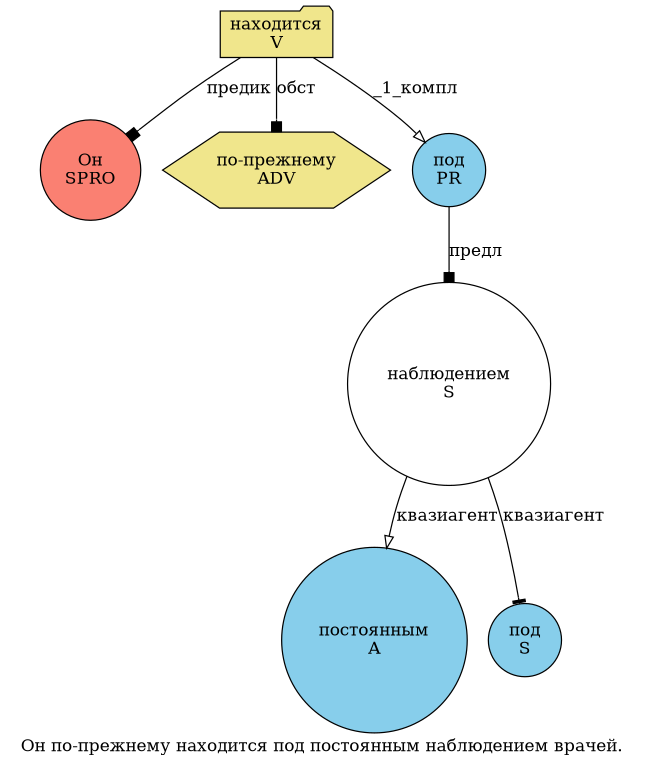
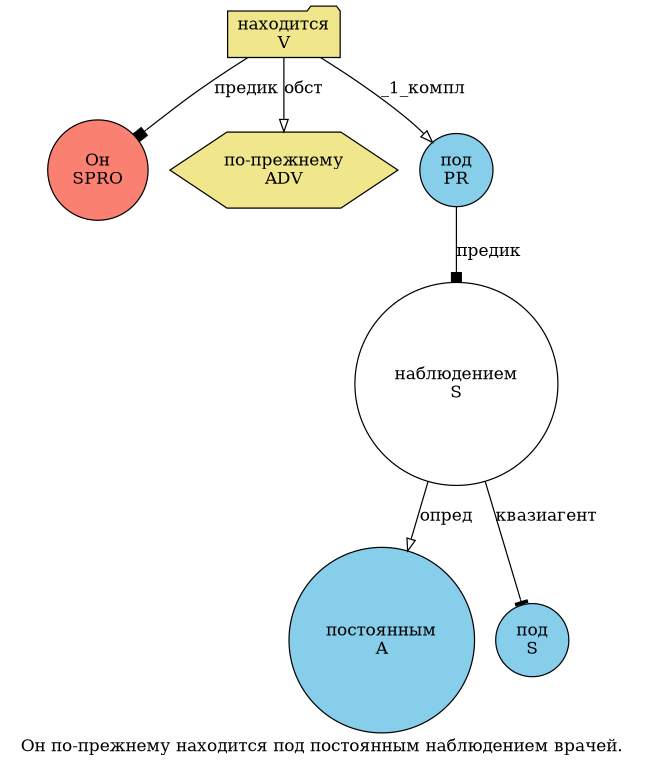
(277, 88) -> (284, 88)
(476, 251) -> (489, 251)
(447, 516) -> (446, 516)
